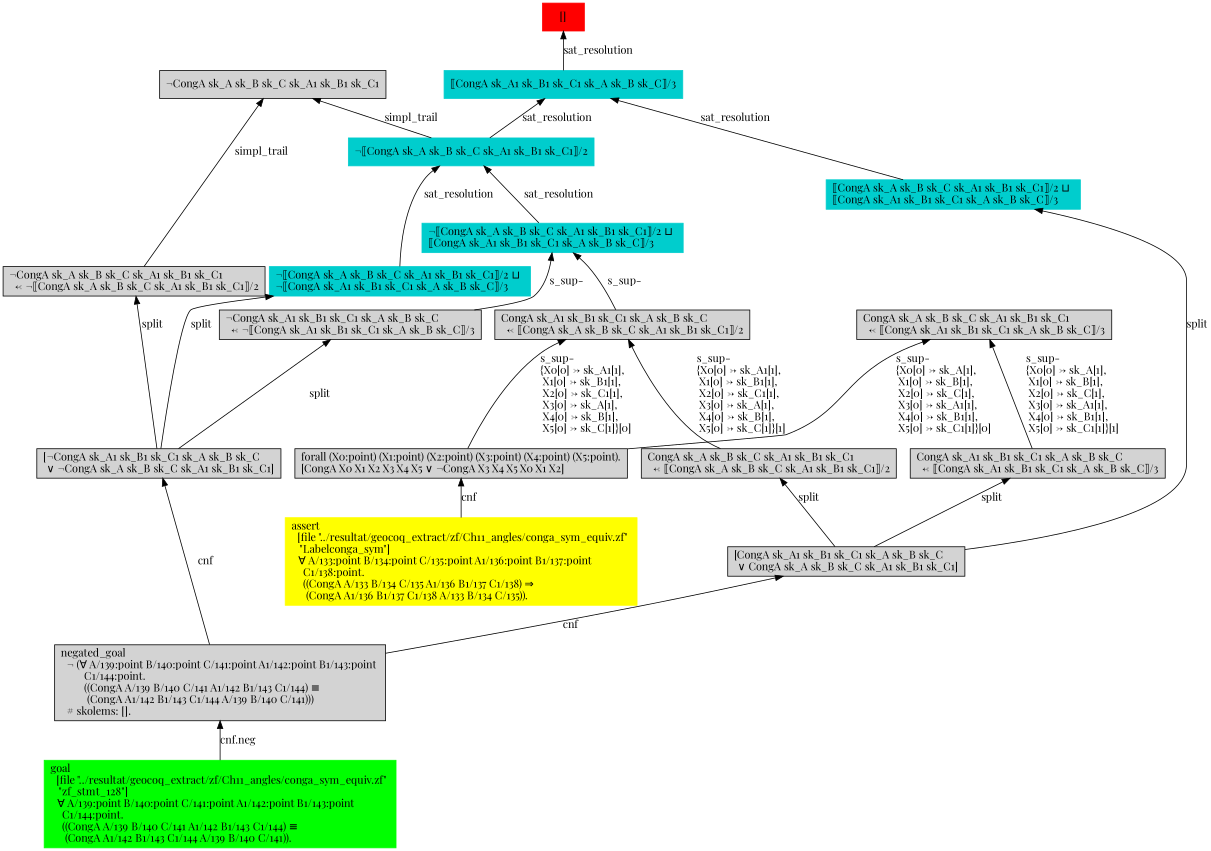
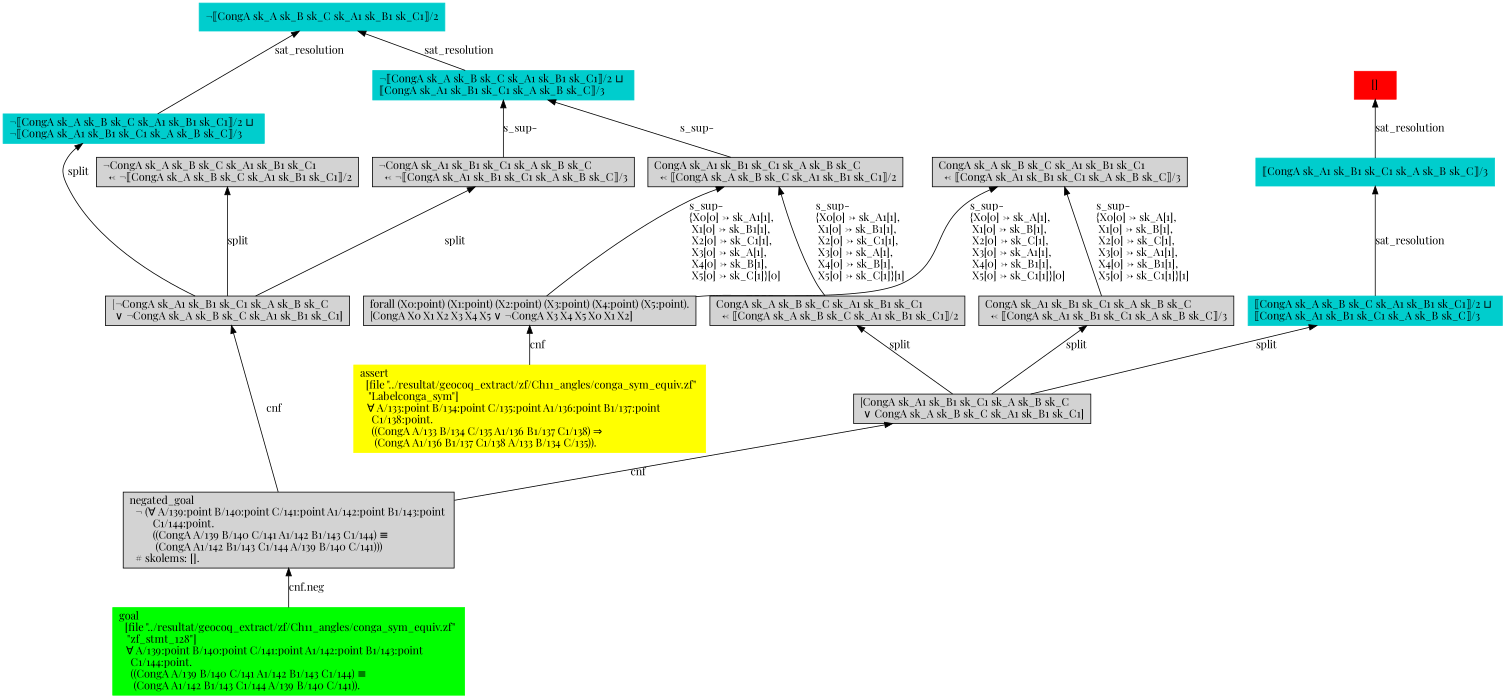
(273, 84) -> none
(514, 121) -> none
